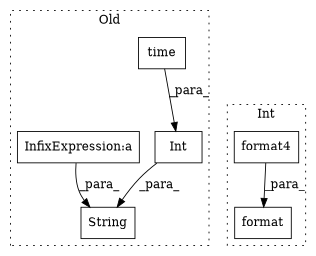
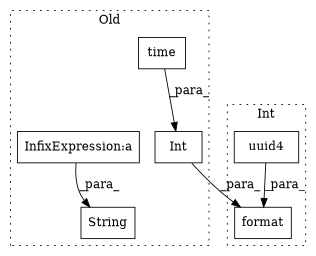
(266, 147) -> (266, 147)
(138, 180) -> (215, 186)
